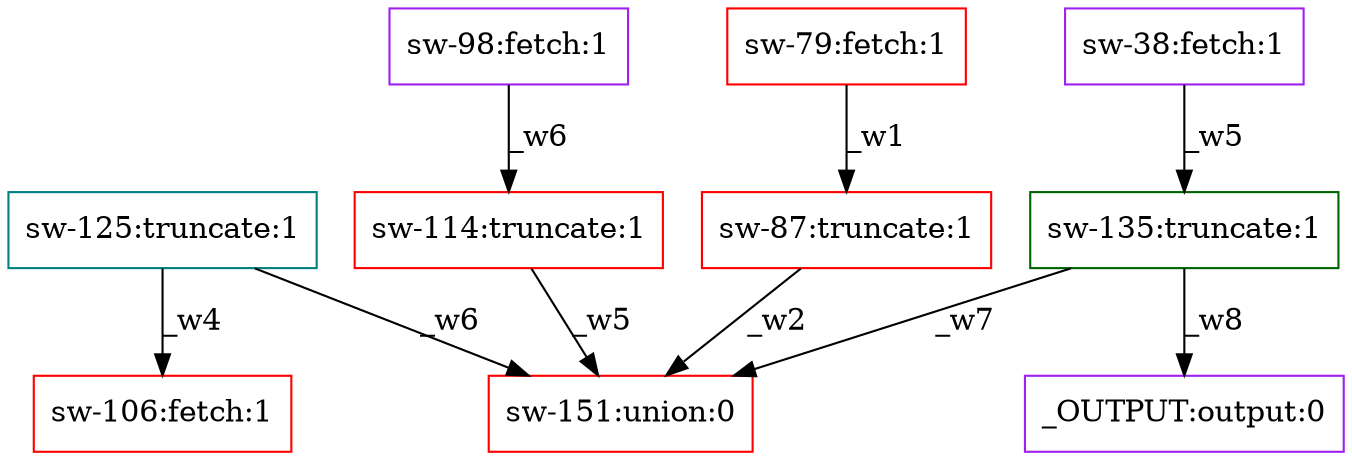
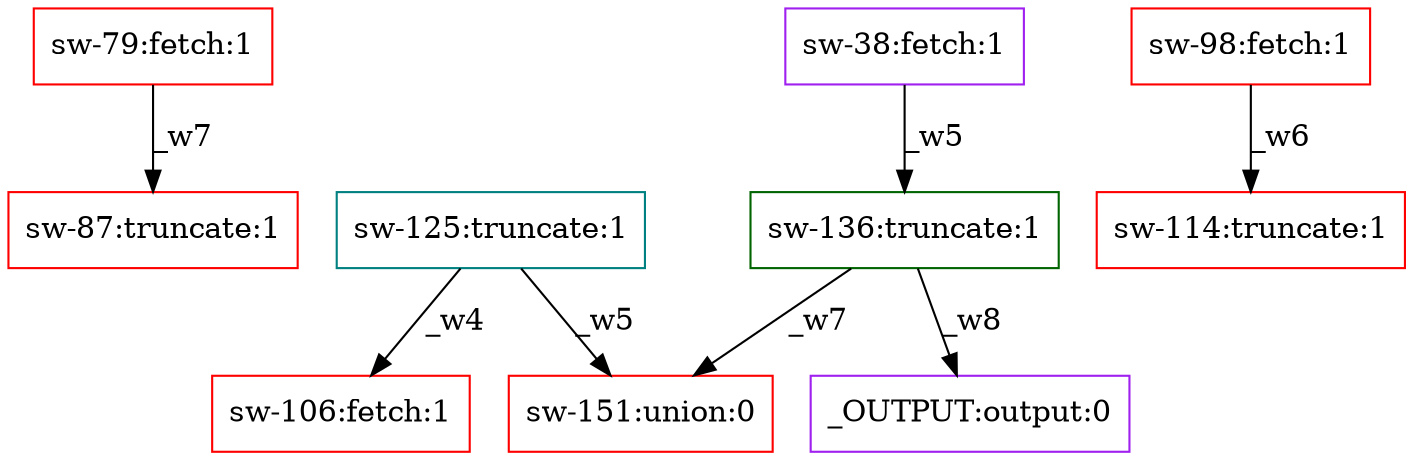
(509, 46) -> (1251, 46)
(876, 138) -> (183, 138)
(1184, 230) -> (905, 230)
(559, 313) -> none
(742, 315) -> none
(450, 322) -> (605, 322)
